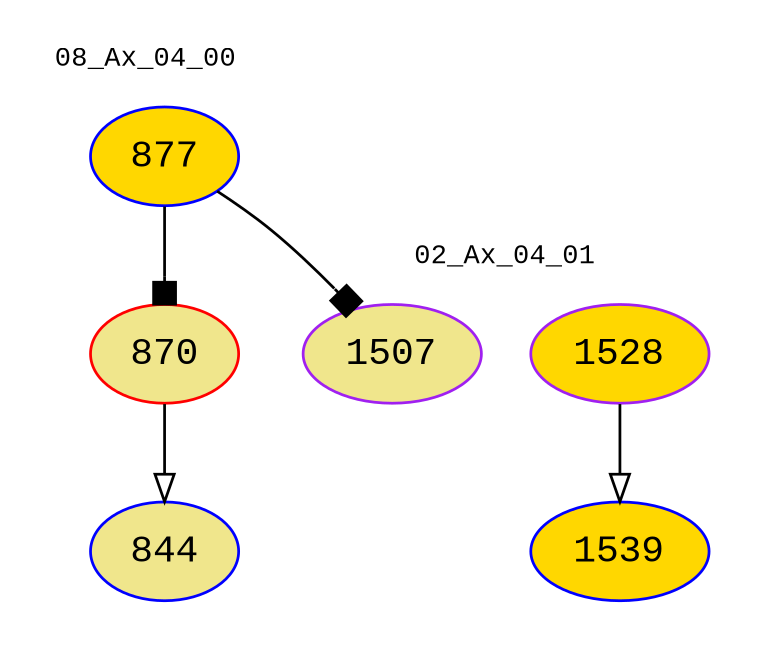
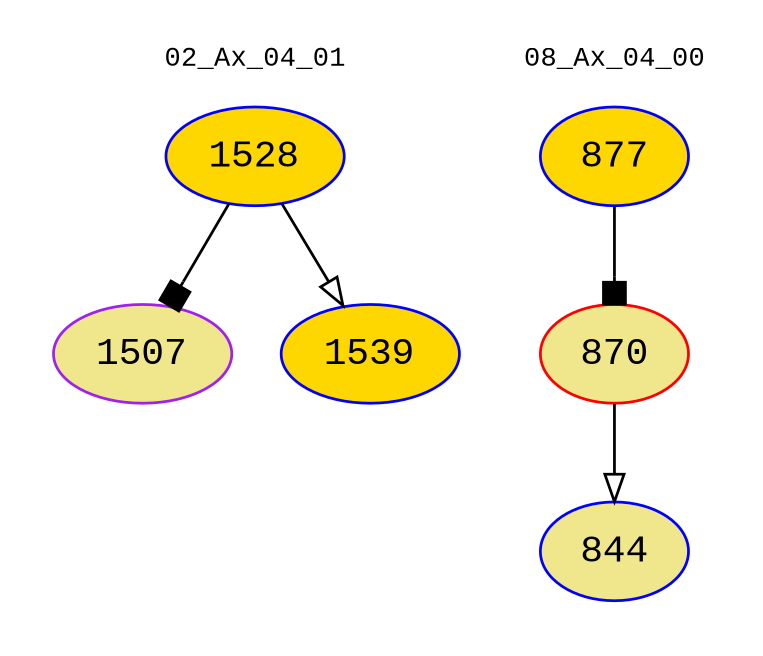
(301, 257) -> (206, 243)
(620, 354) -> (255, 156)
